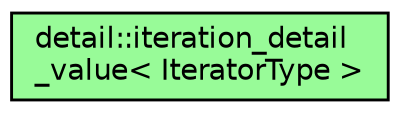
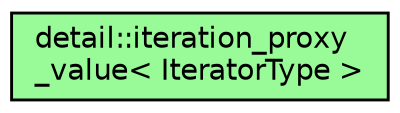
(200, 56) -> (200, 56)
